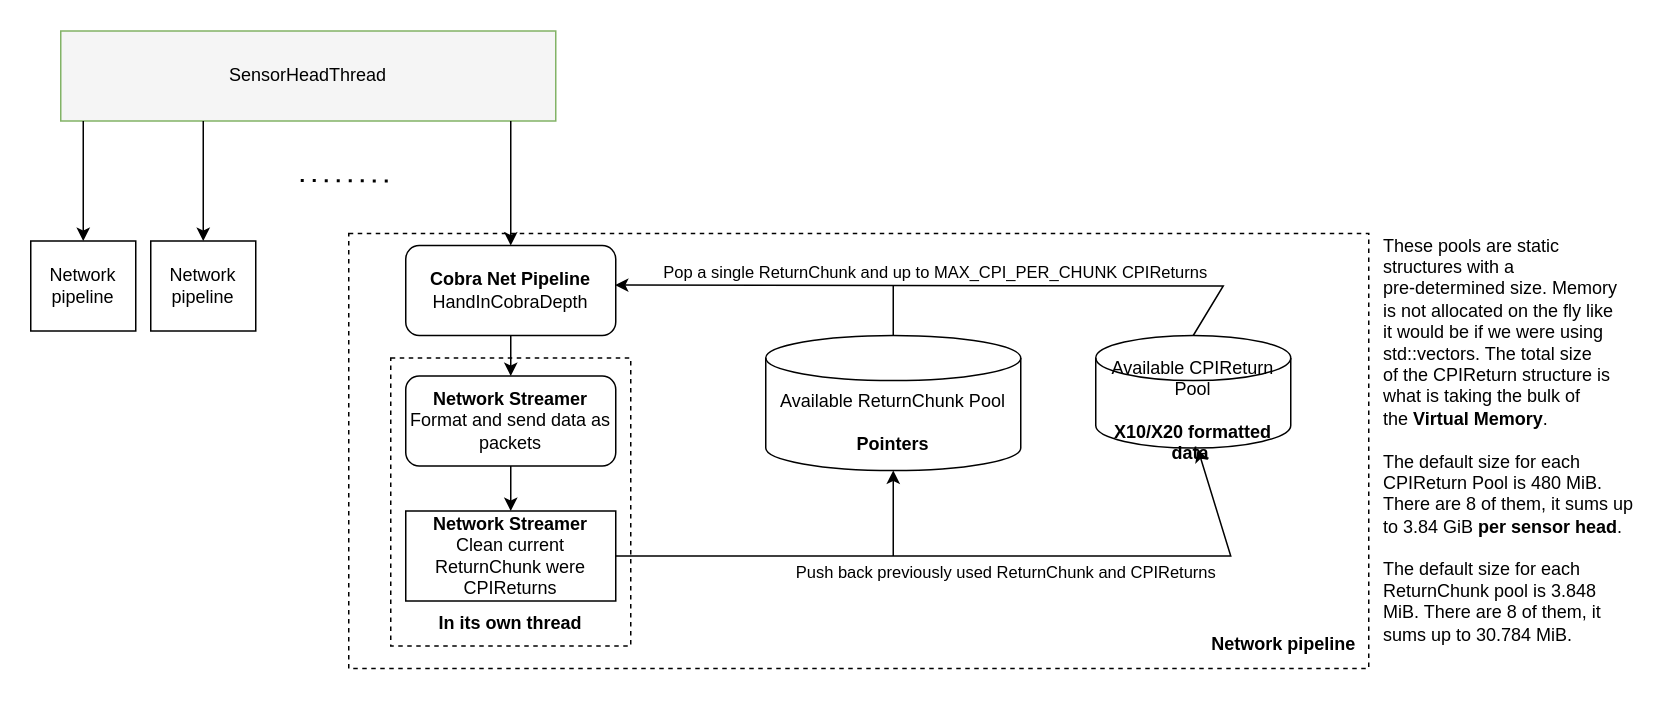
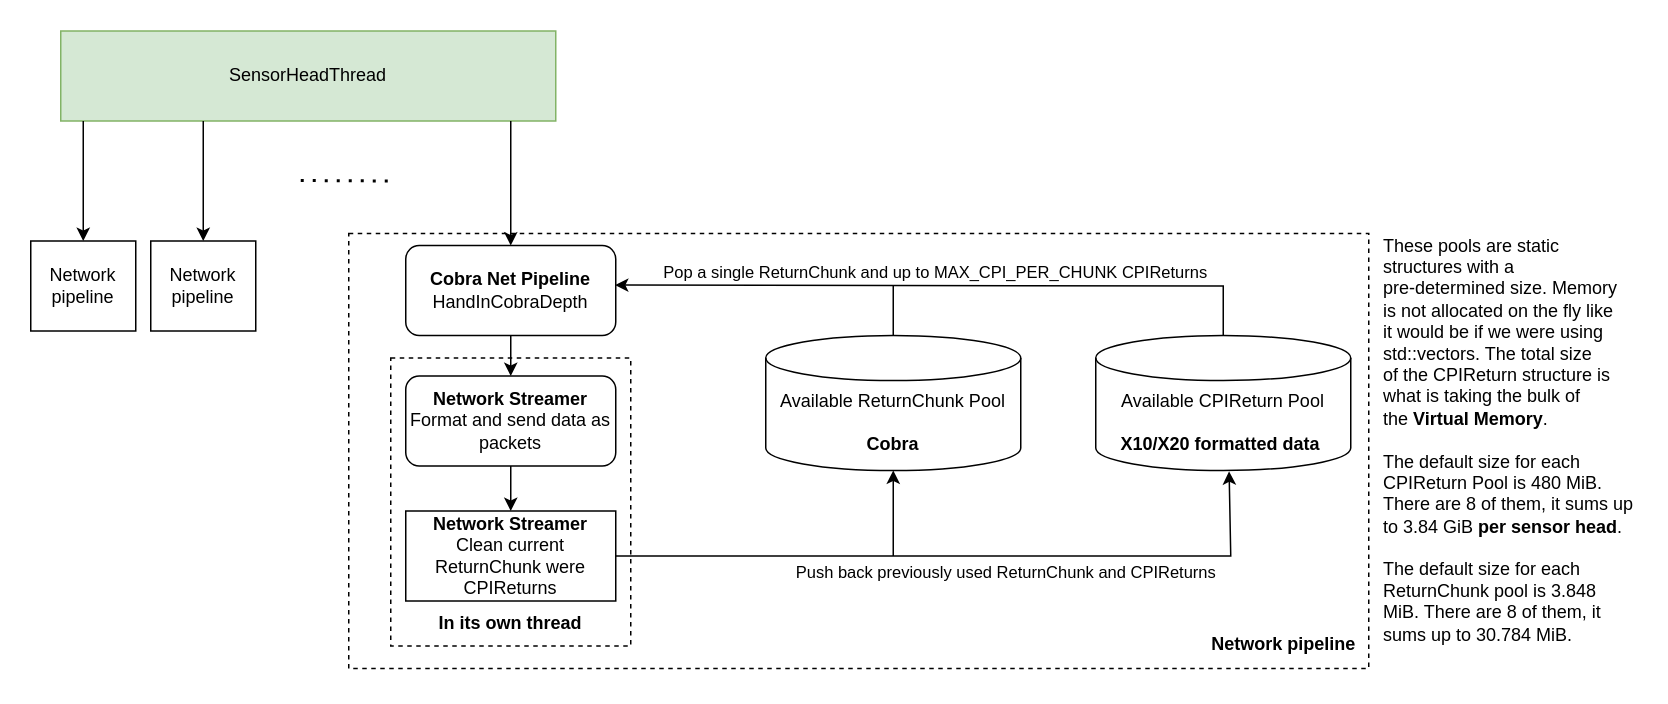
(308, 76) -> (308, 76)
(1193, 392) -> (1223, 403)
(893, 422) -> (893, 422)
